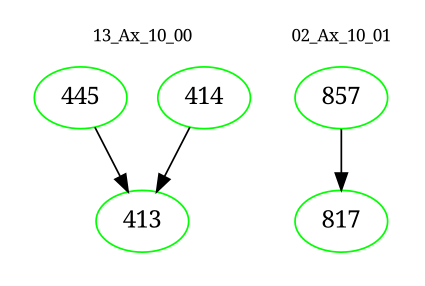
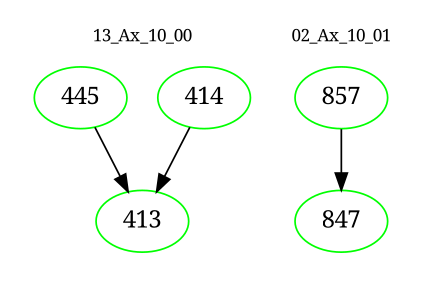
(341, 221) -> (341, 221)
